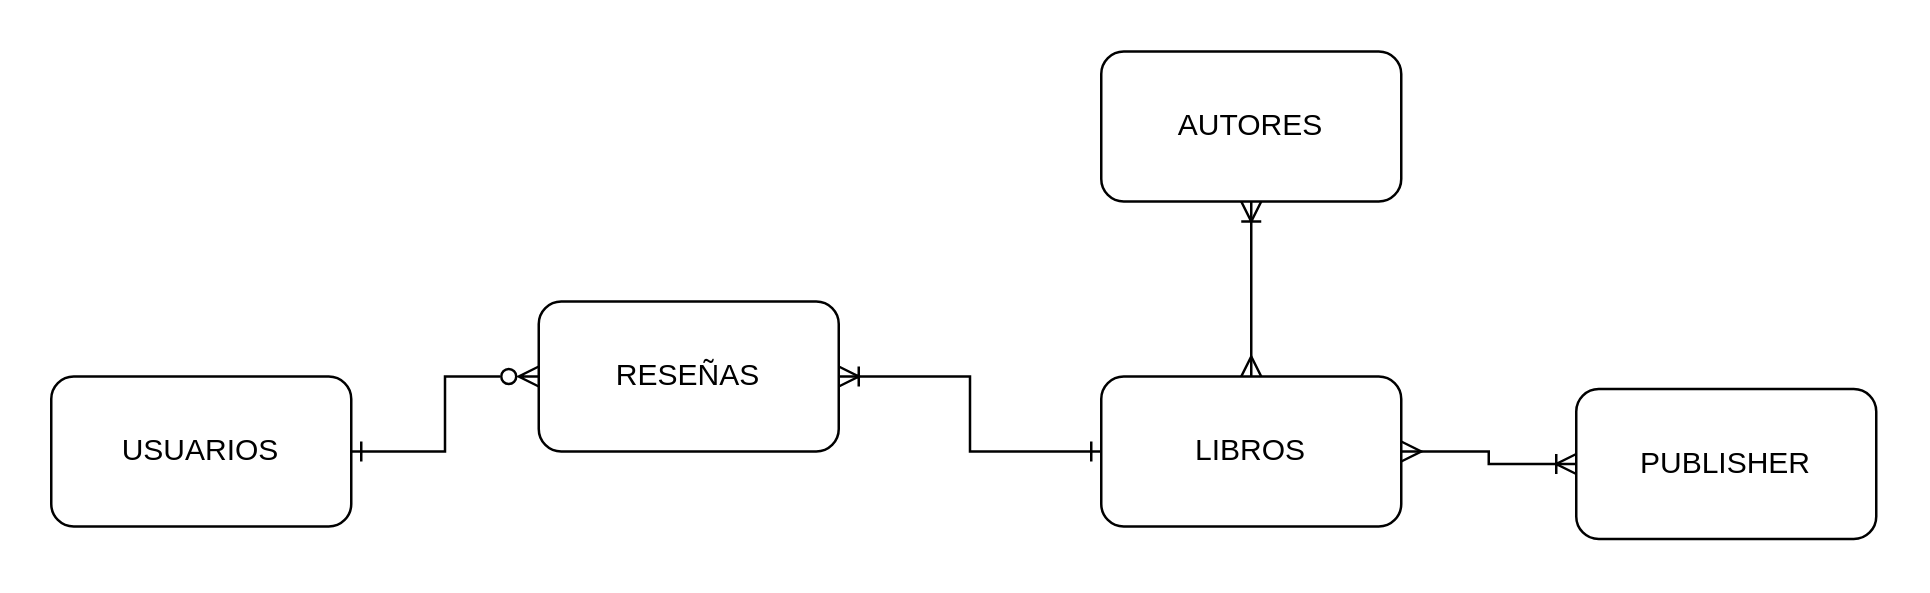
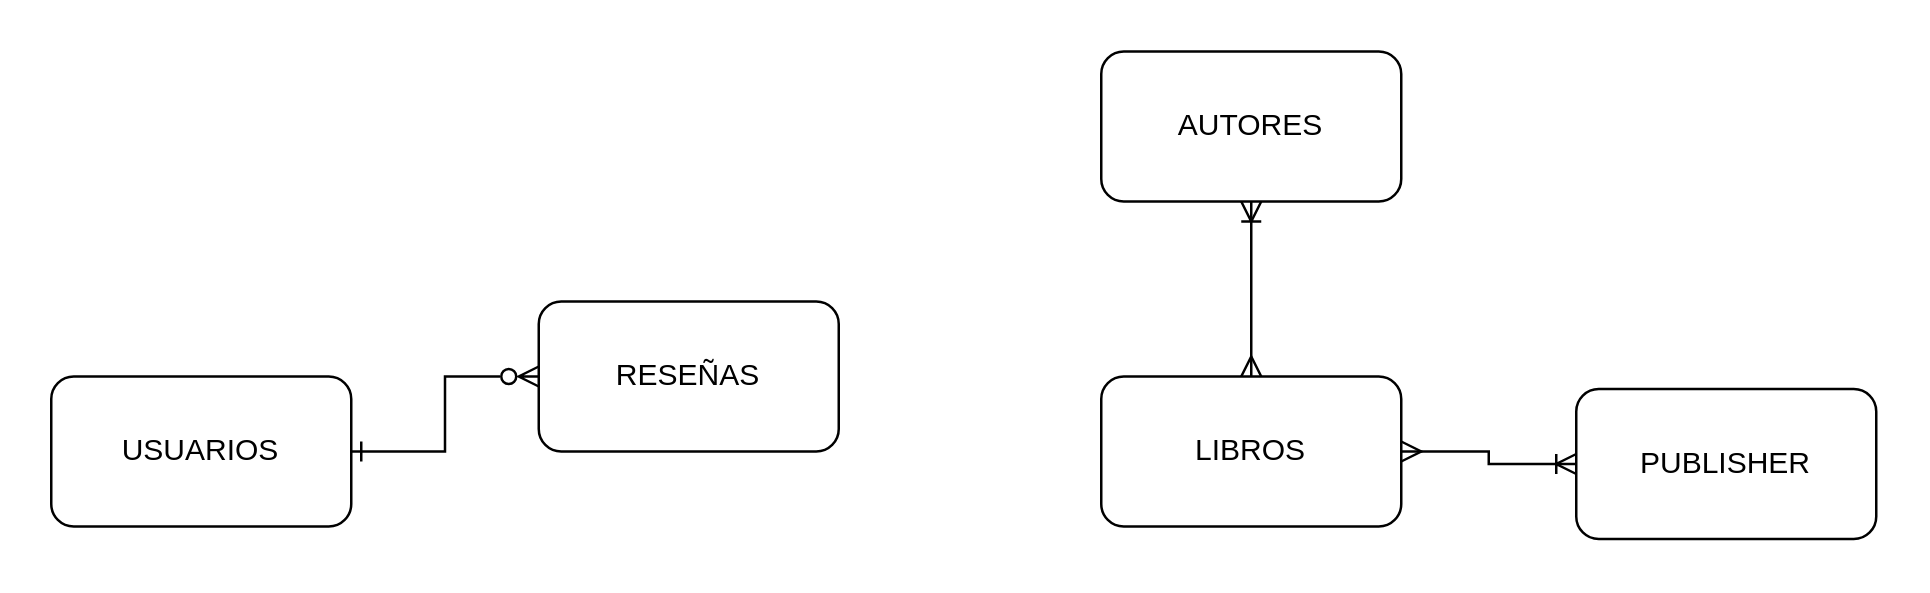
(970, 413) -> none
